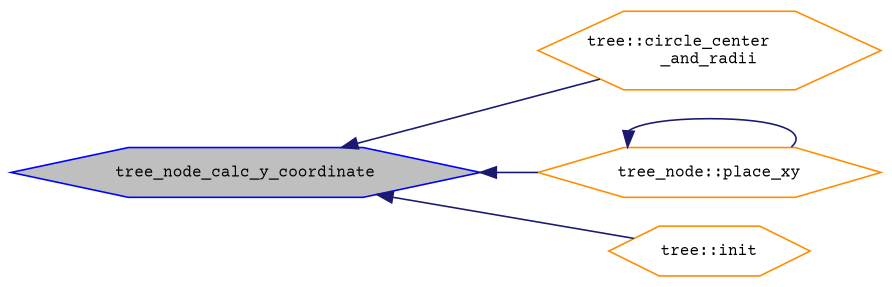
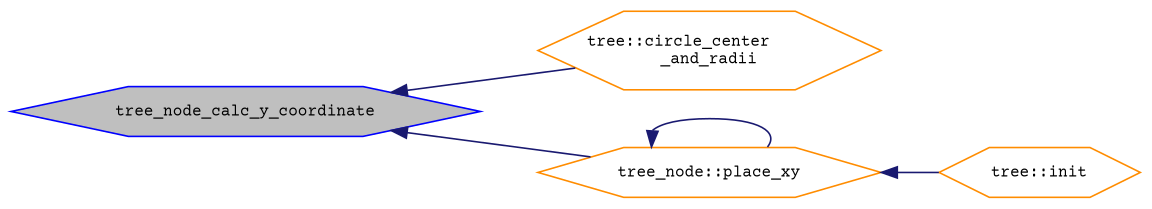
(513, 218) -> (918, 172)
